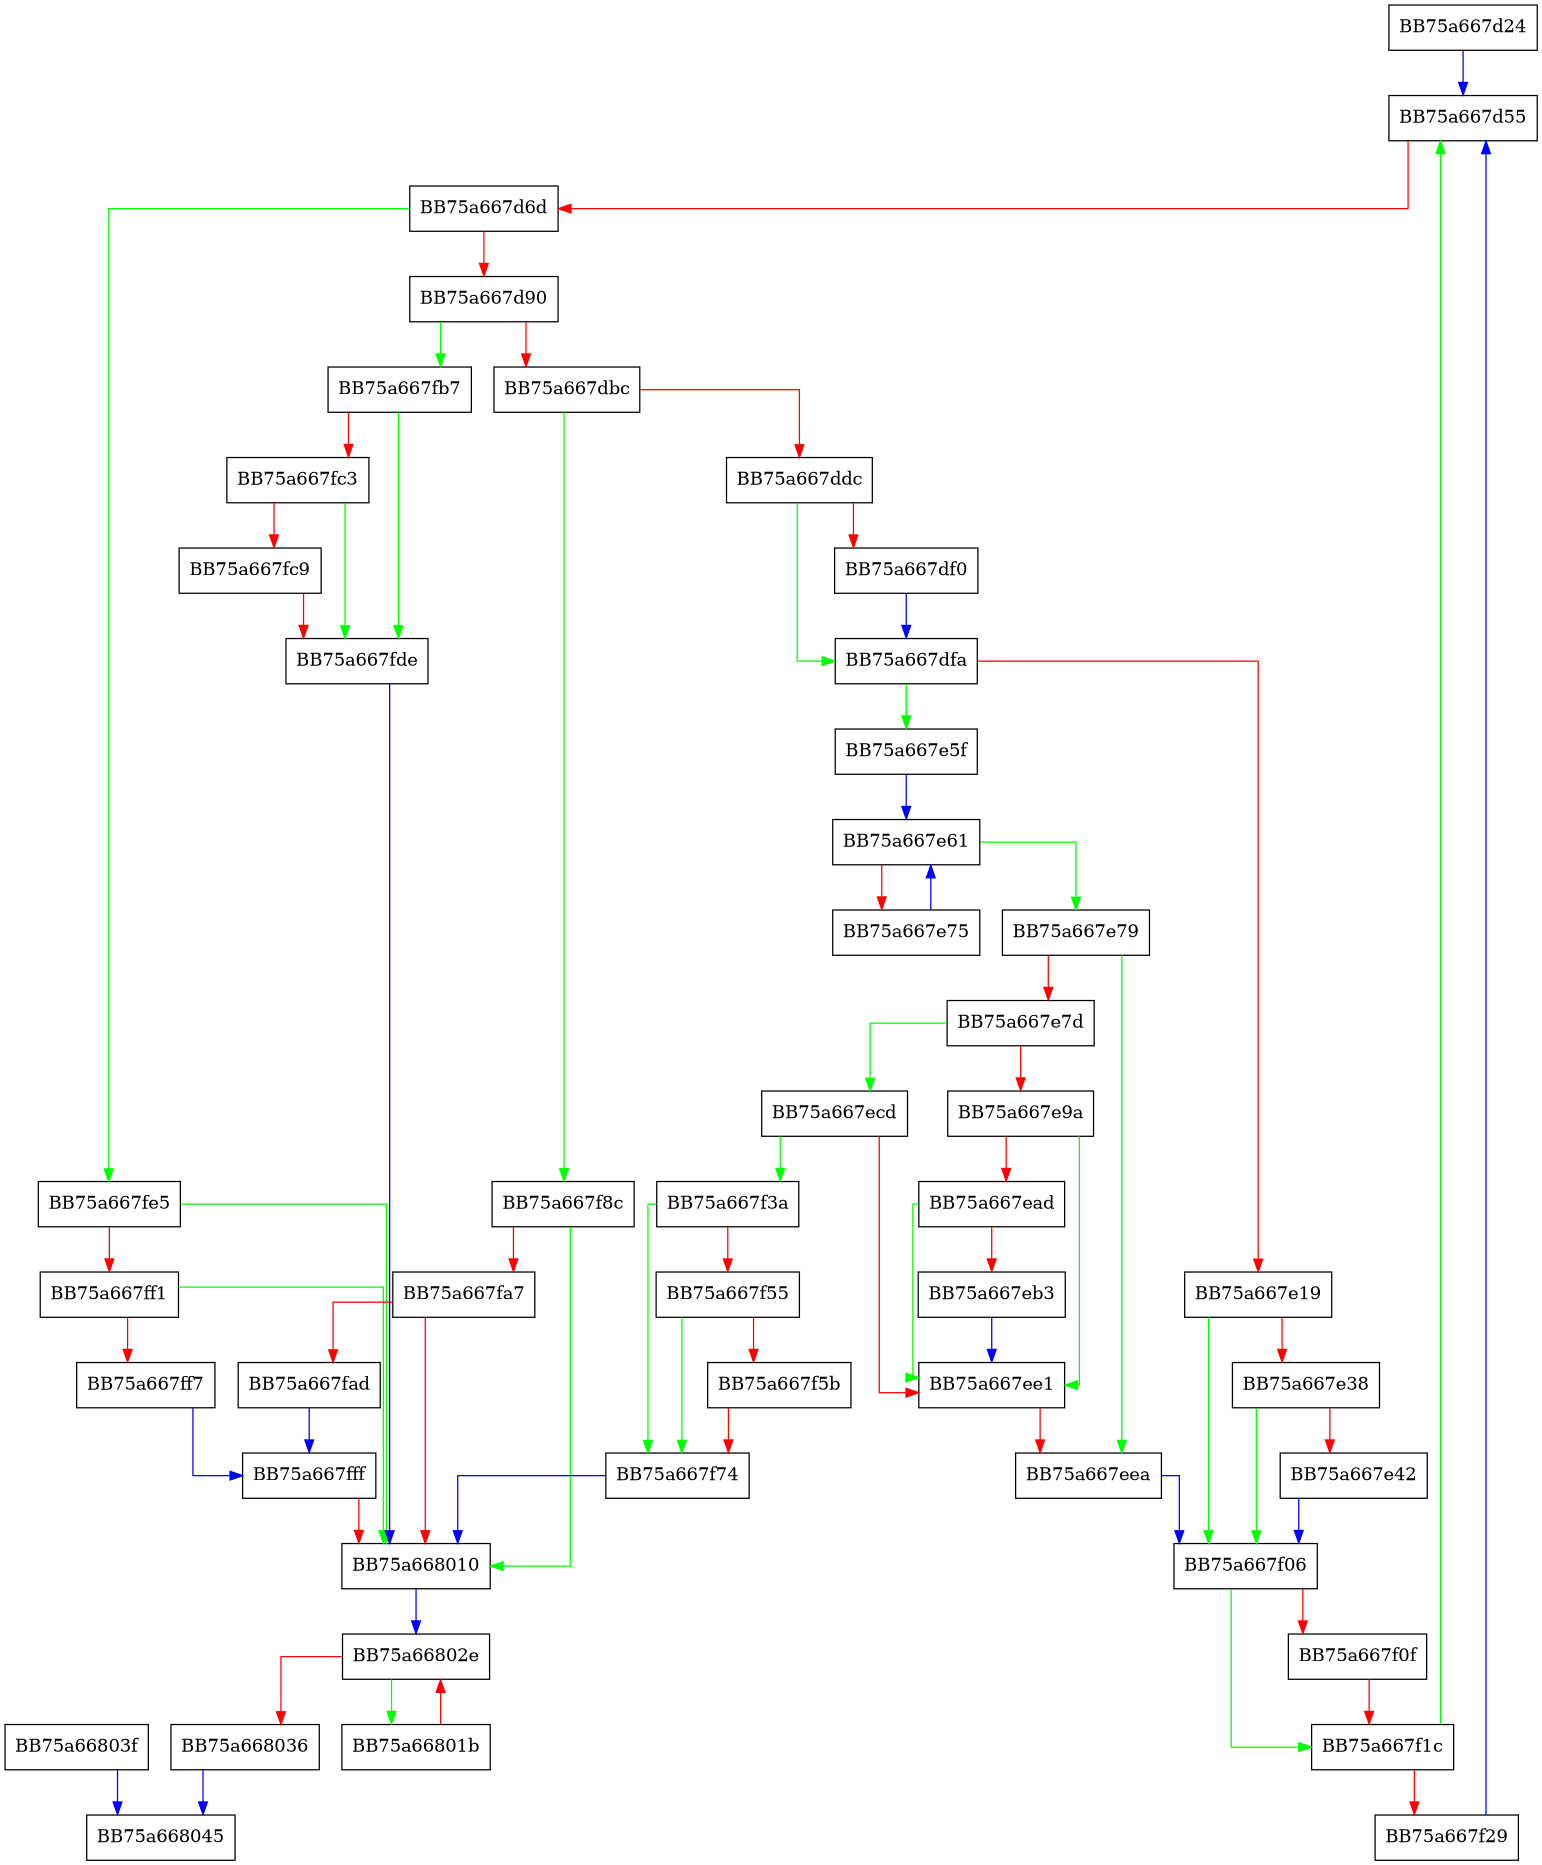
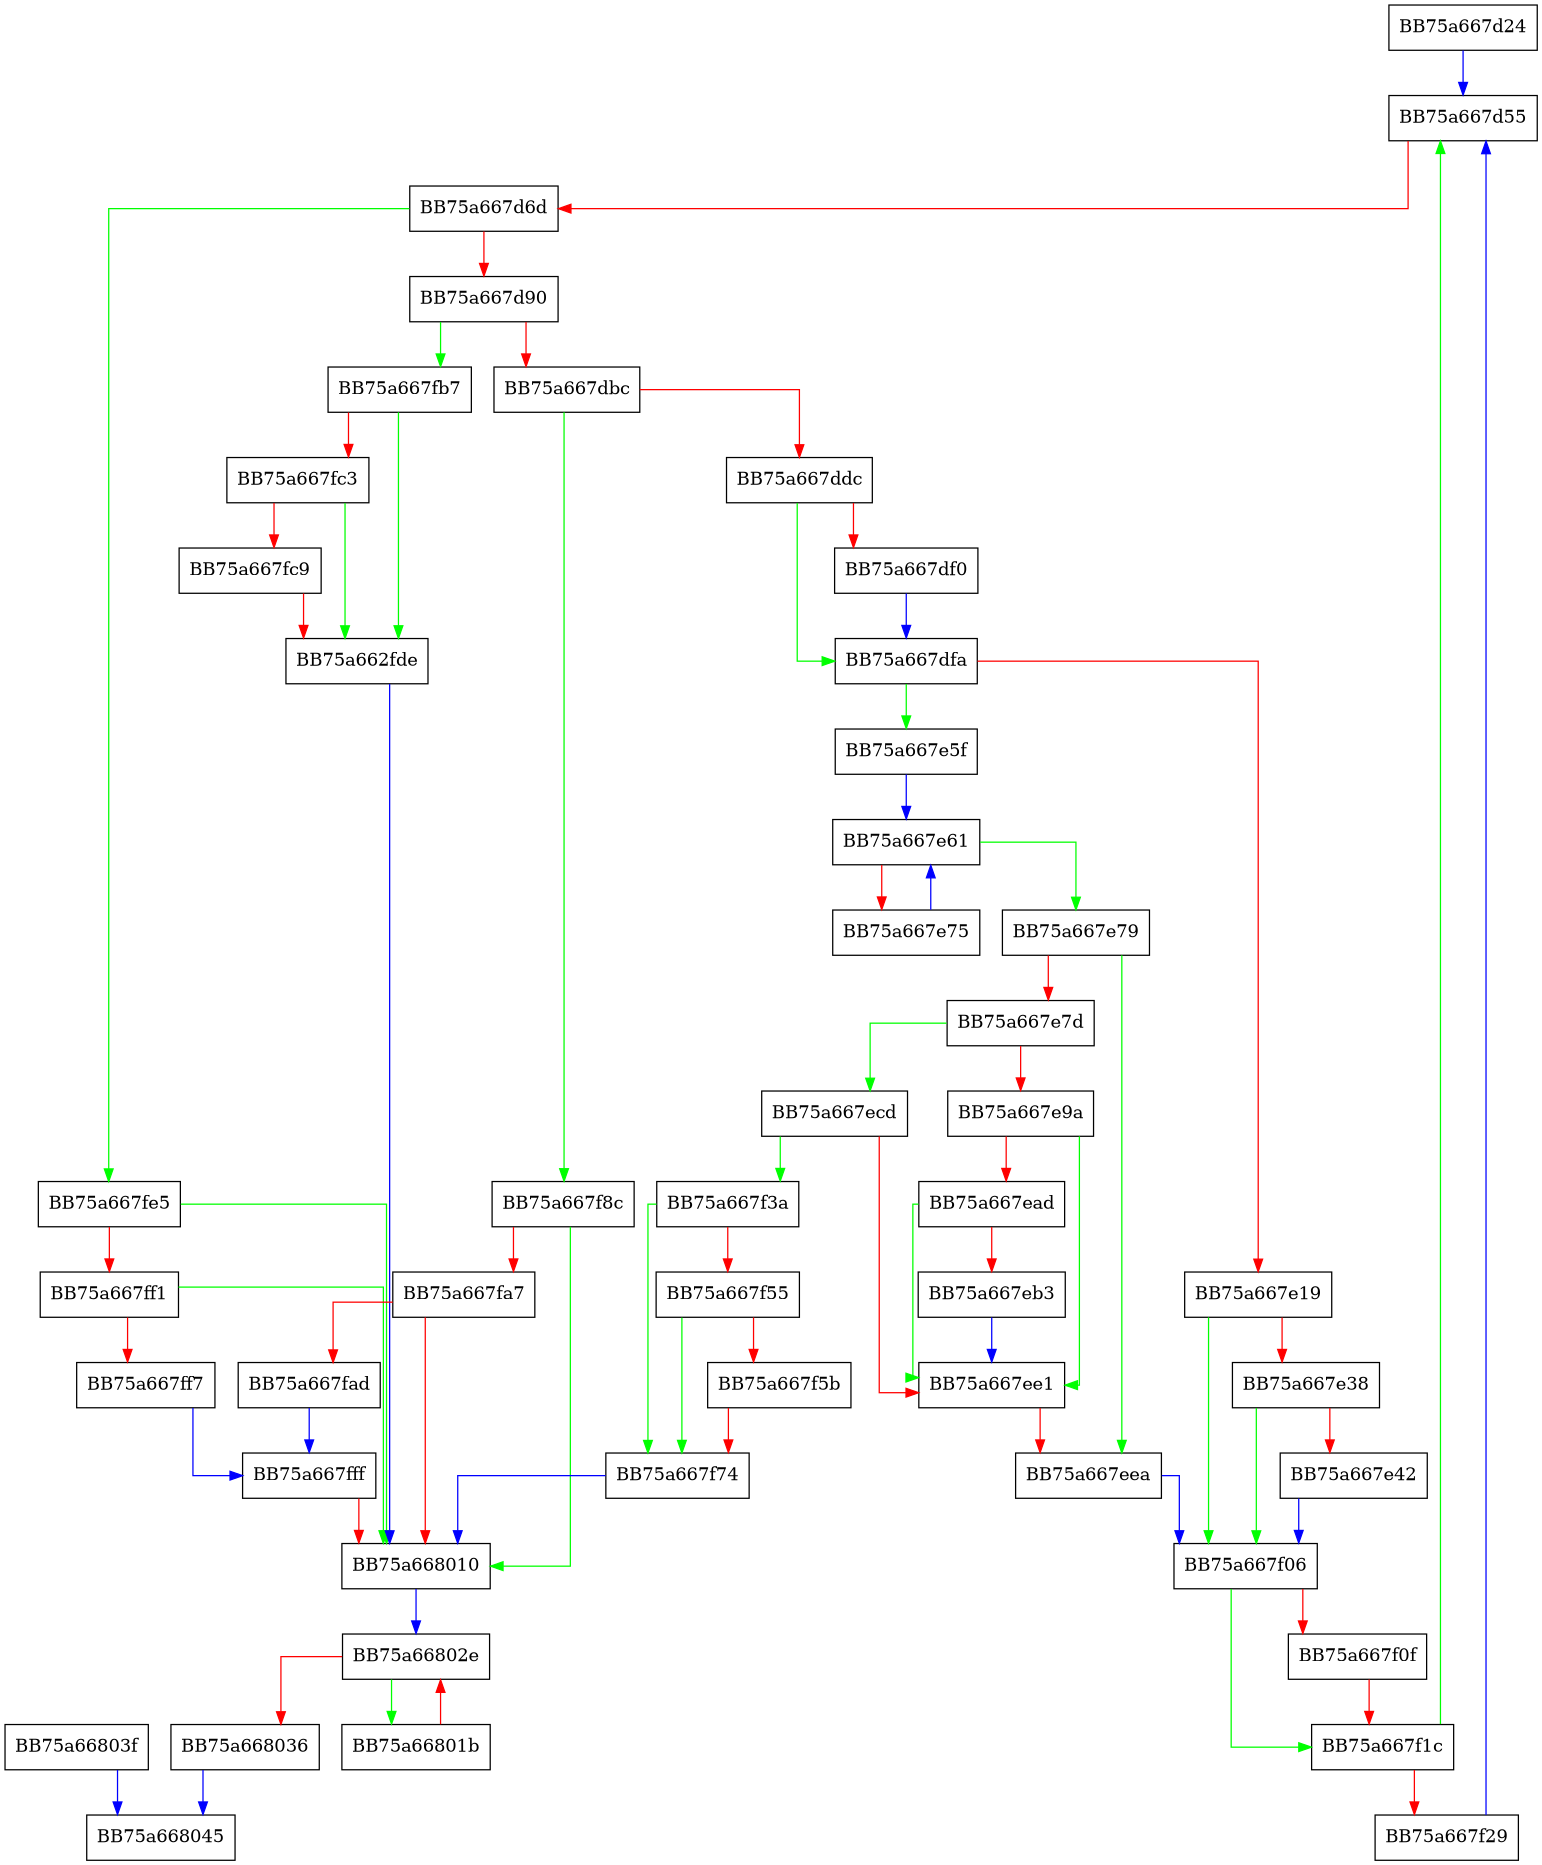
(357, 661) -> (357, 661)
